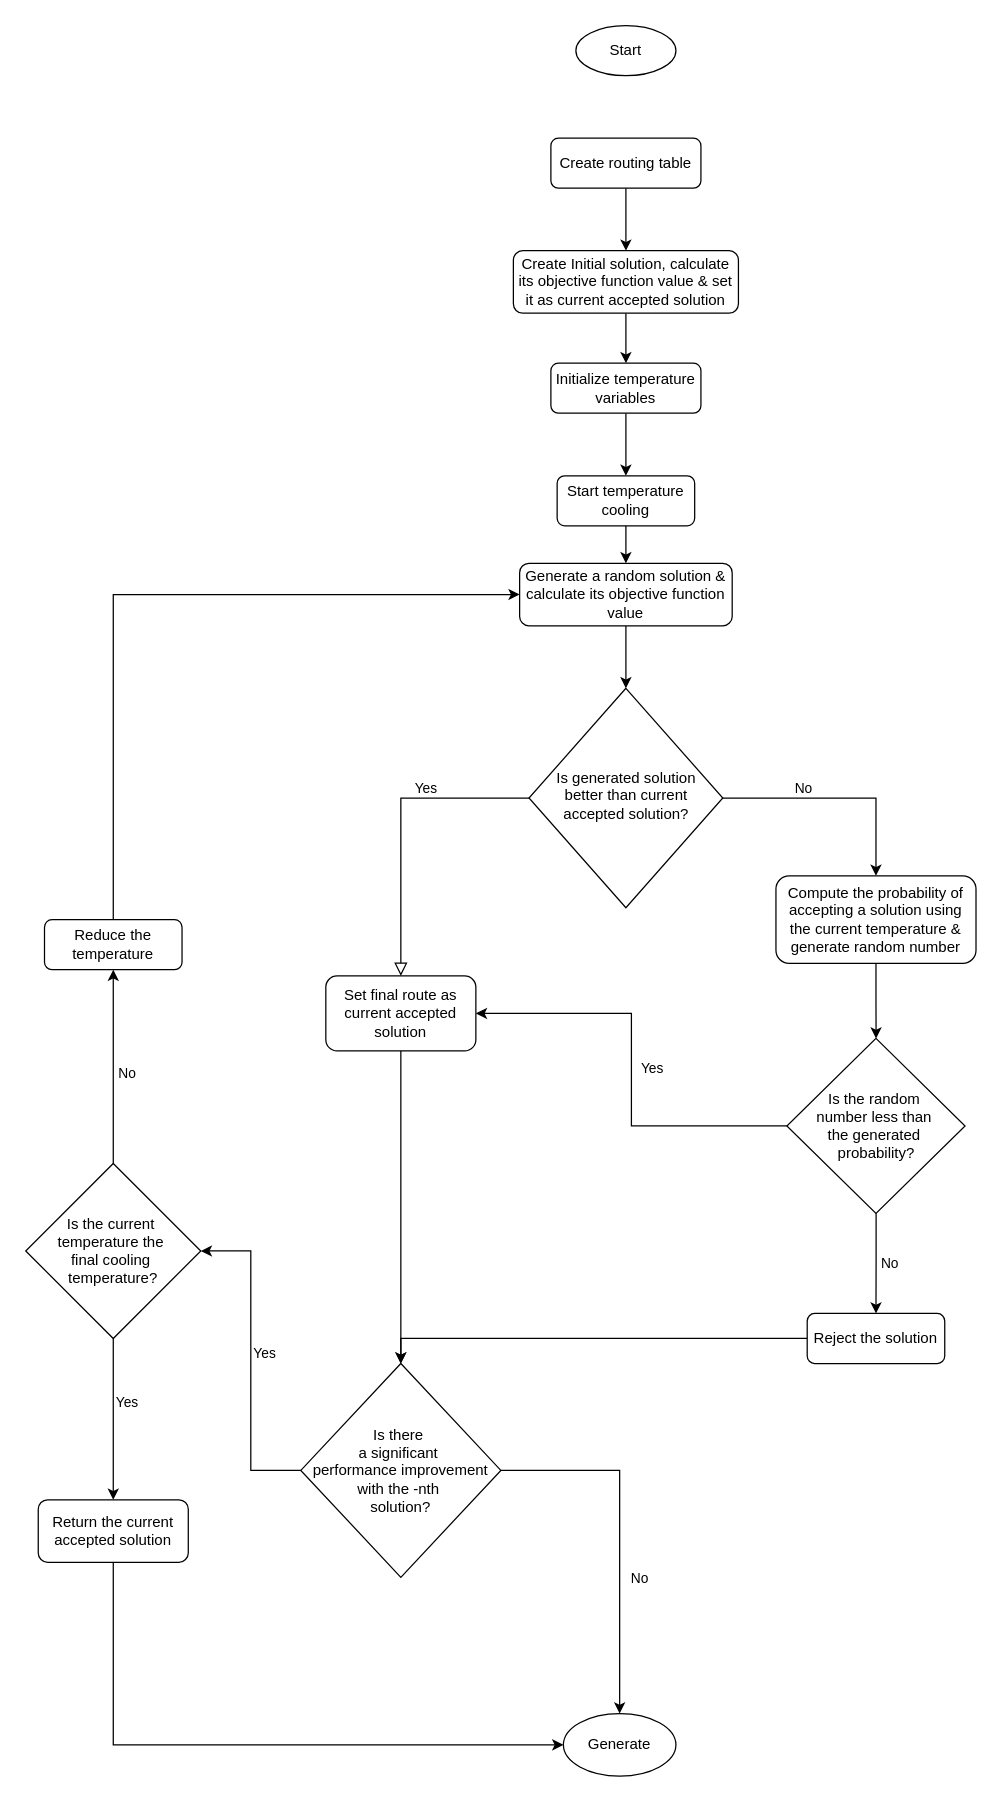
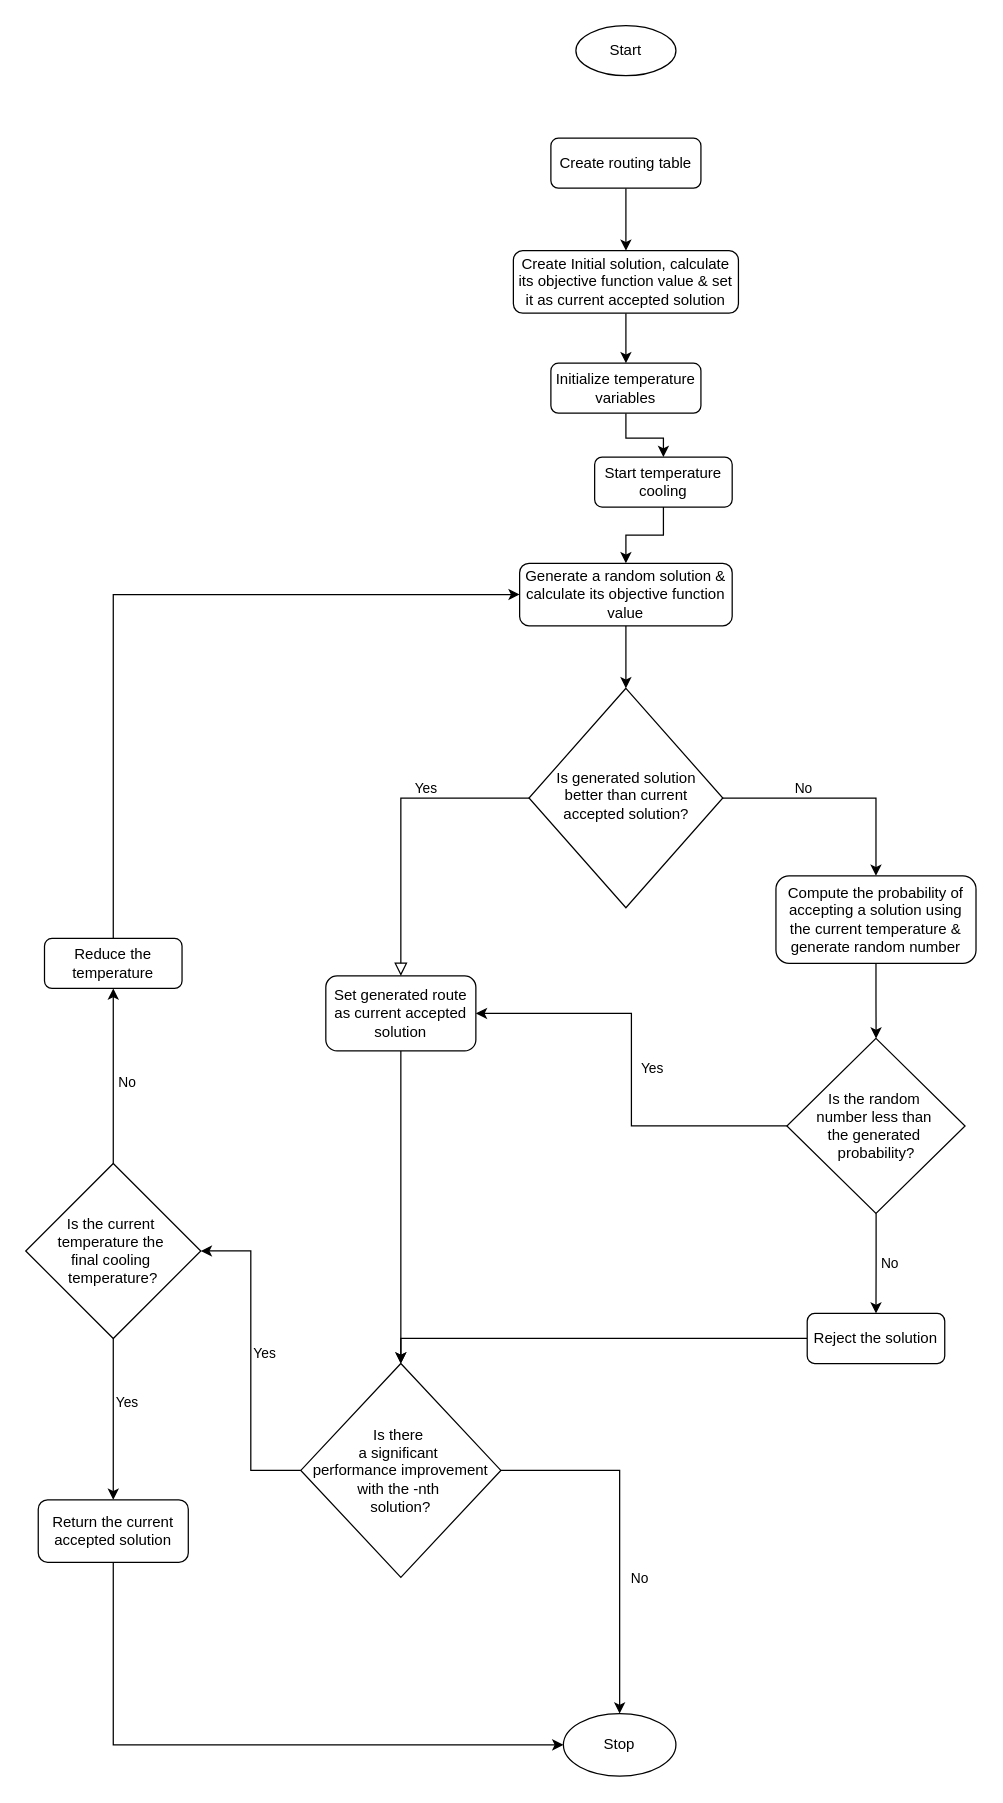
(626, 501) -> (663, 482)
(113, 944) -> (113, 963)
(401, 1013) -> (401, 1013)
(619, 1744) -> (619, 1744)
